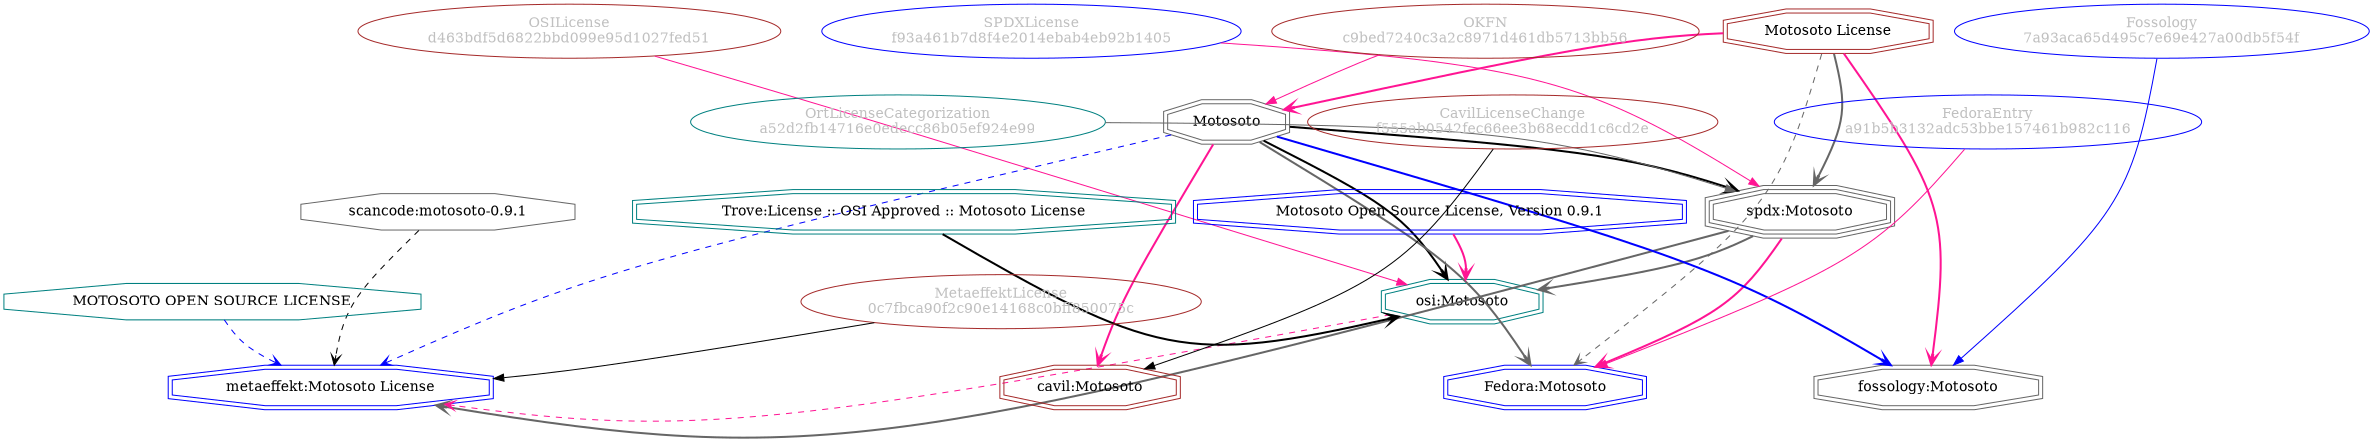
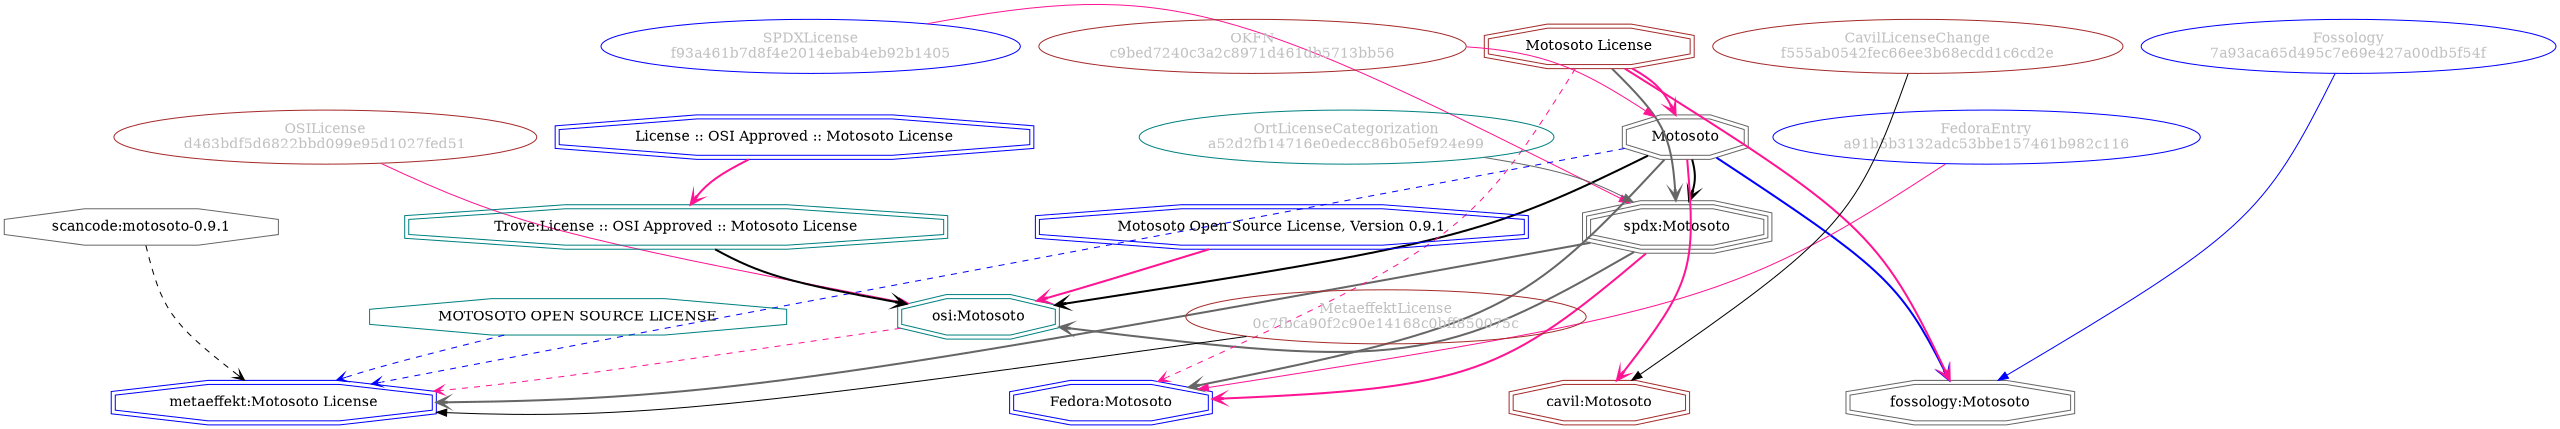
none -> (795, 137)
(1741, 223) -> (1402, 261)
